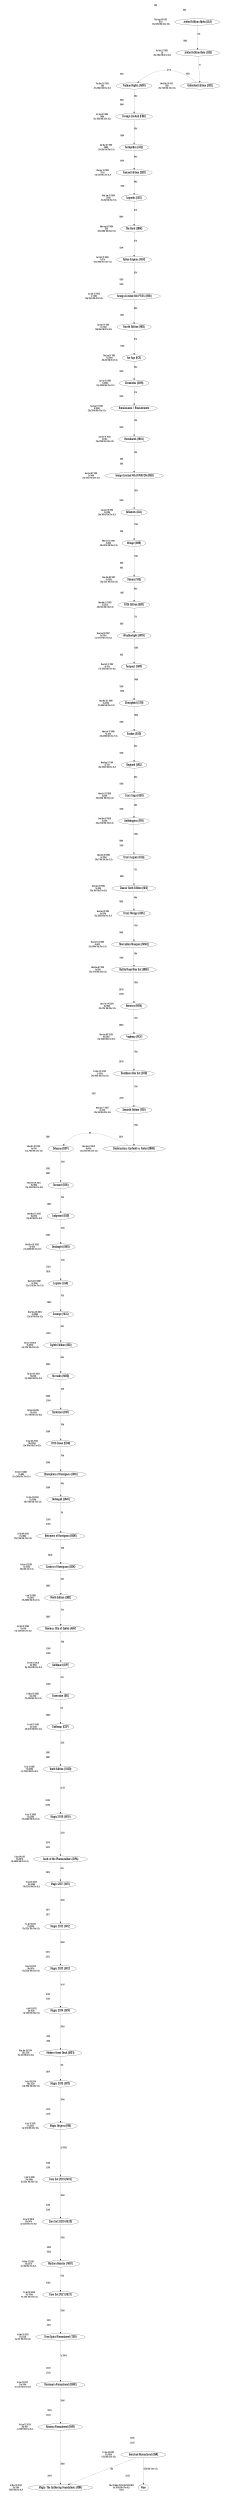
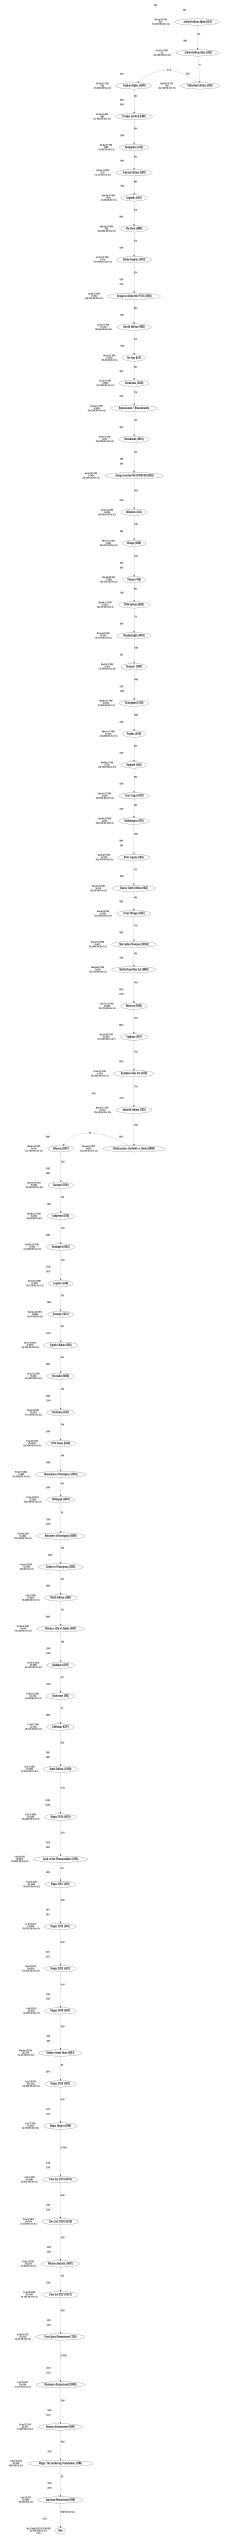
(134, 858) -> (134, 858)
(103, 2471) -> (60, 2480)
